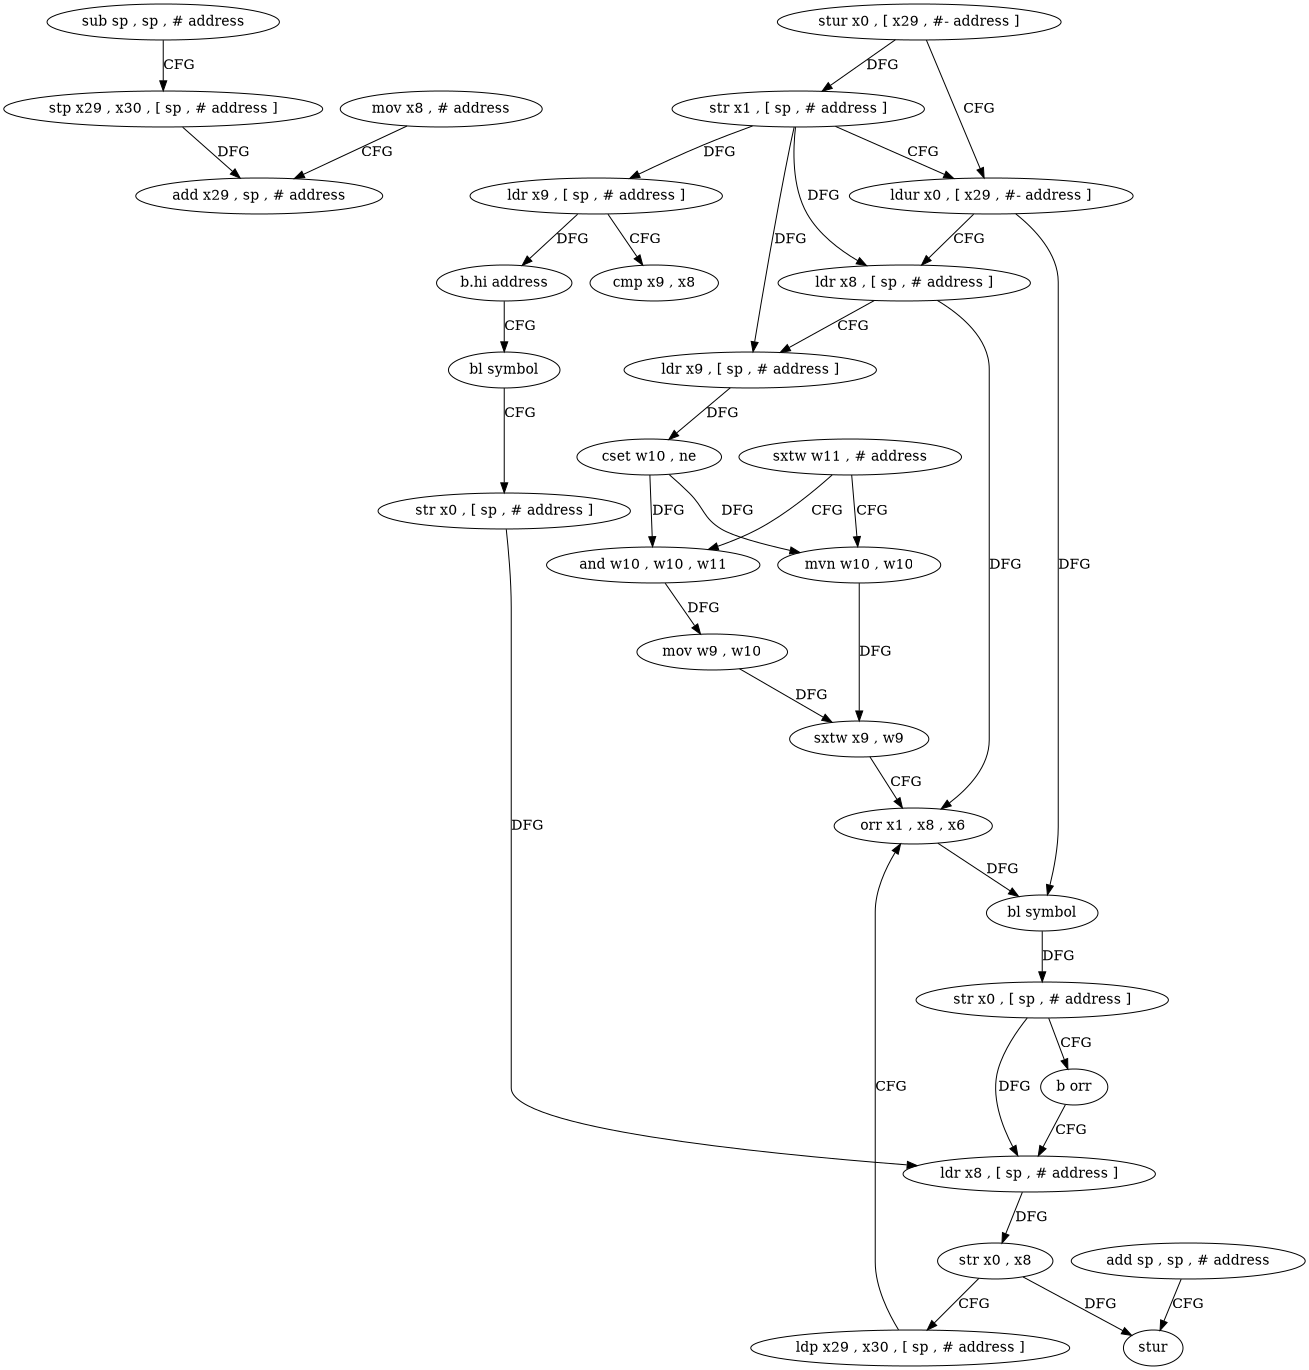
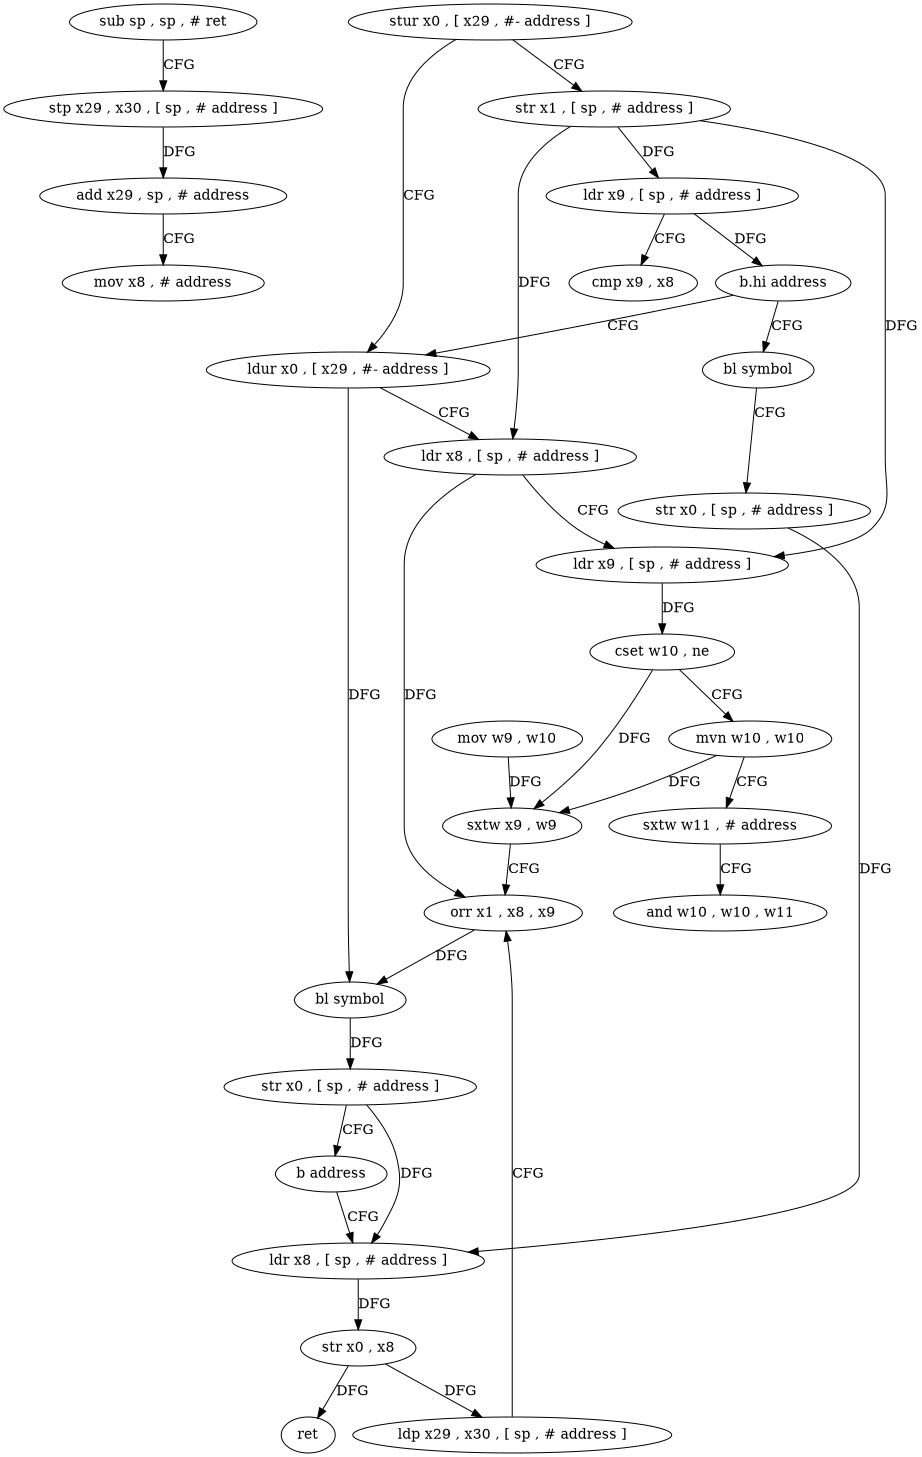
(163, 22) -> (163, 22)
(883, 66) -> (569, 66)
(355, 150) -> (163, 234)
(890, 150) -> (585, 325)
(651, 506) -> (604, 742)
(854, 506) -> (737, 778)
(738, 511) -> (727, 696)
(680, 604) -> none
(913, 826) -> (503, 913)
(1074, 1087) -> (331, 1174)
(1188, 1261) -> none
(974, 1304) -> (461, 1392)
(1153, 1348) -> (308, 1435)
